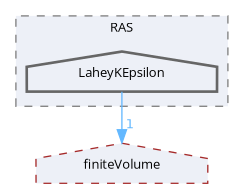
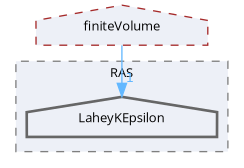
(122, 114) -> (122, 70)
